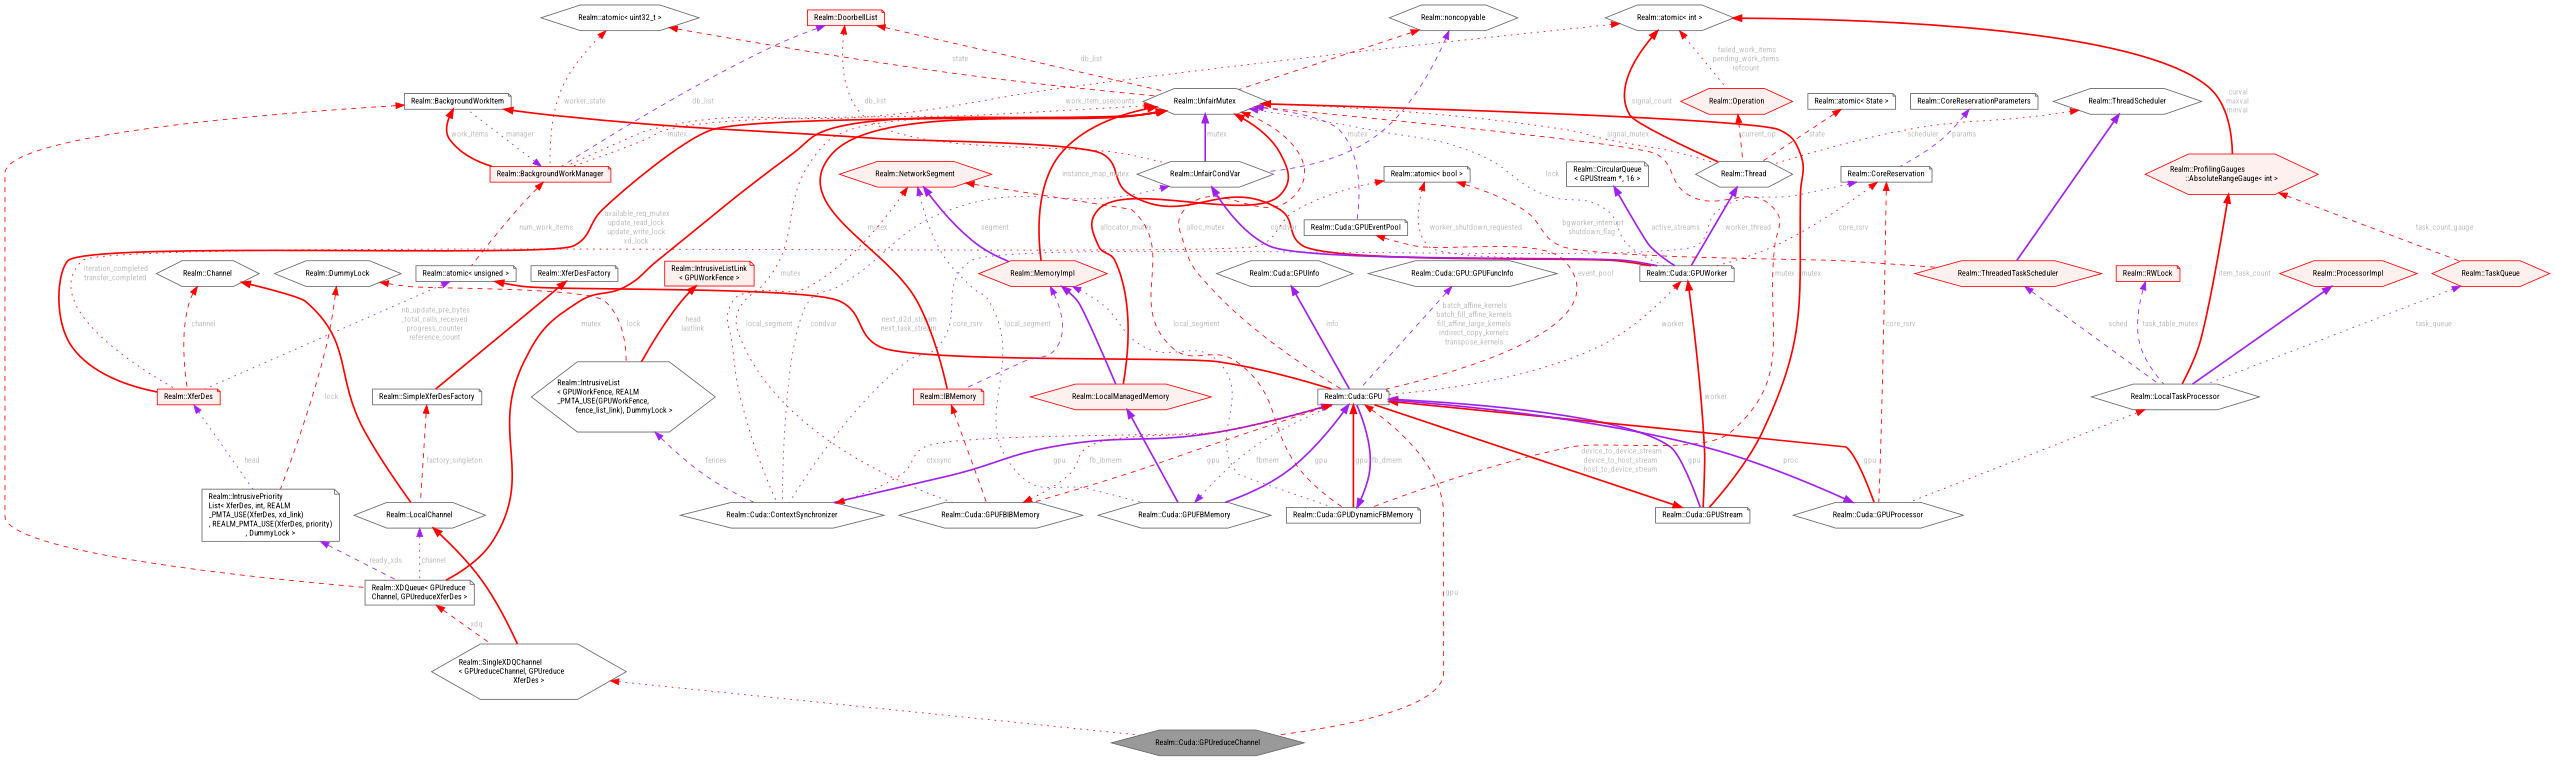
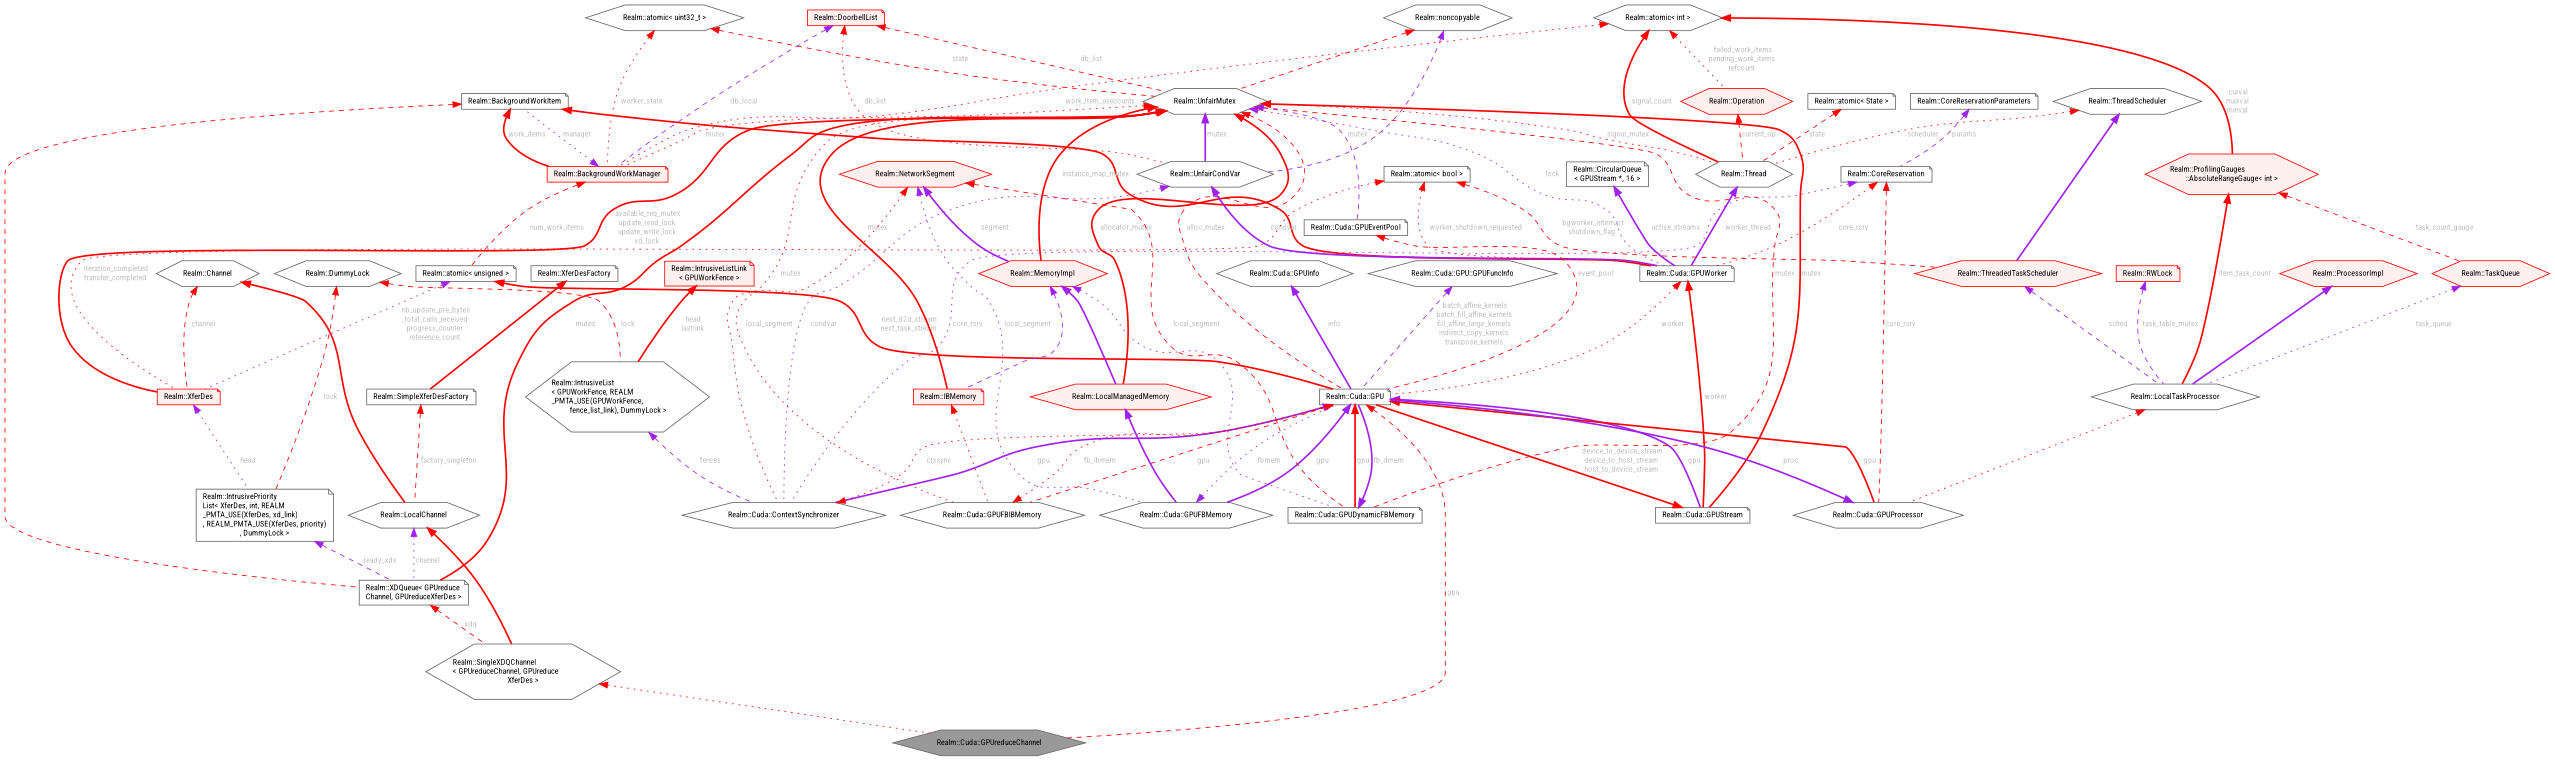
(702, 101) -> (743, 101)
(970, 457) -> (971, 457)
